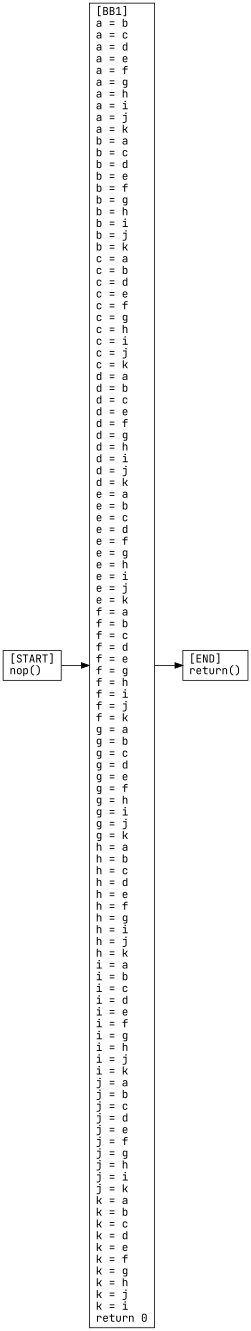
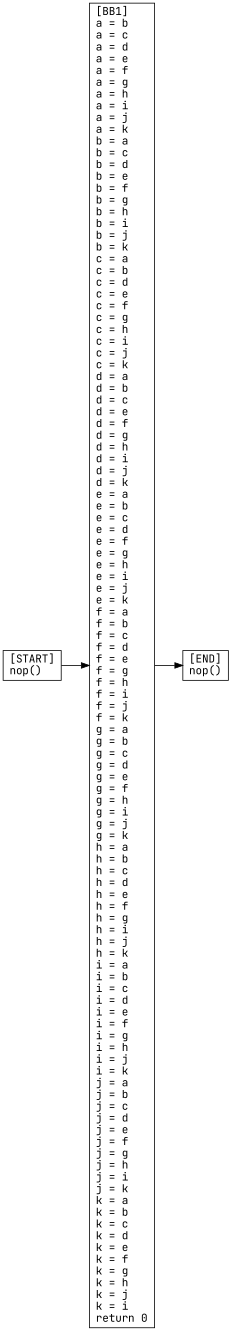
(215, 665) -> (206, 665)
